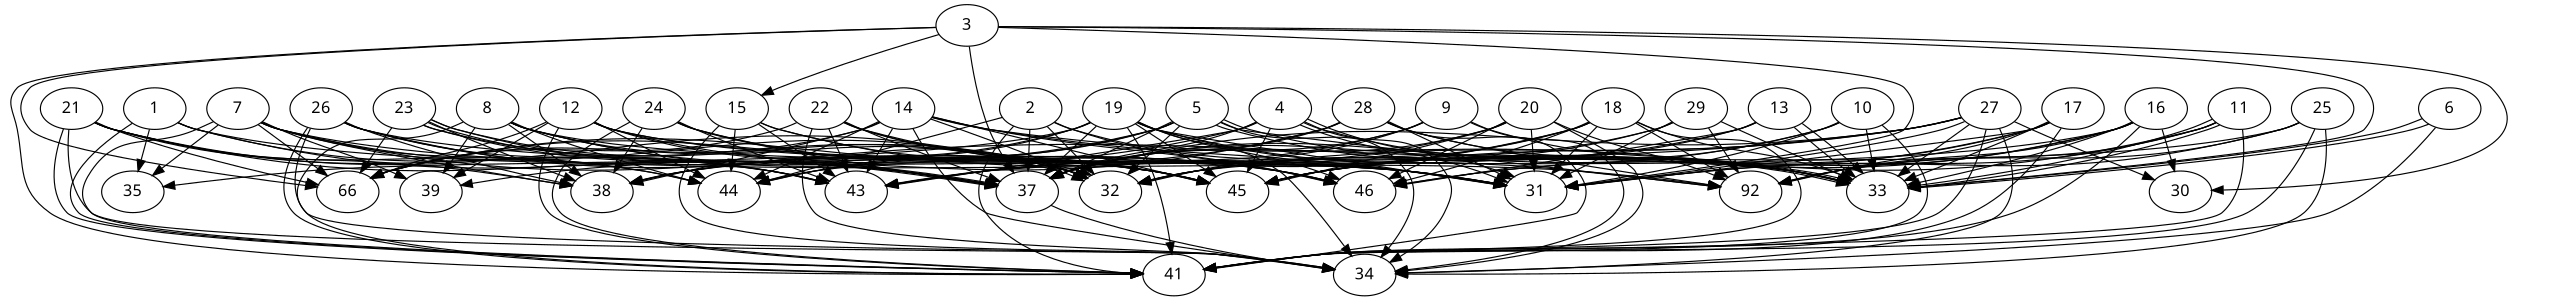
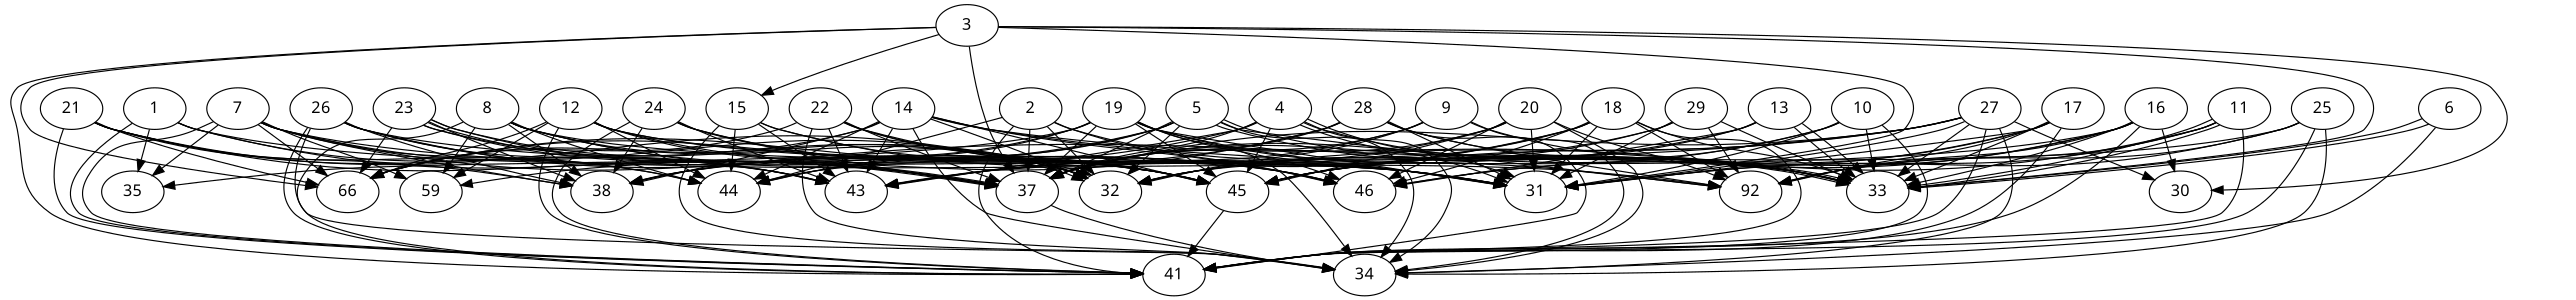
(1158, 188) -> (1209, 229)
(431, 192) -> (431, 192)
(497, 243) -> none
